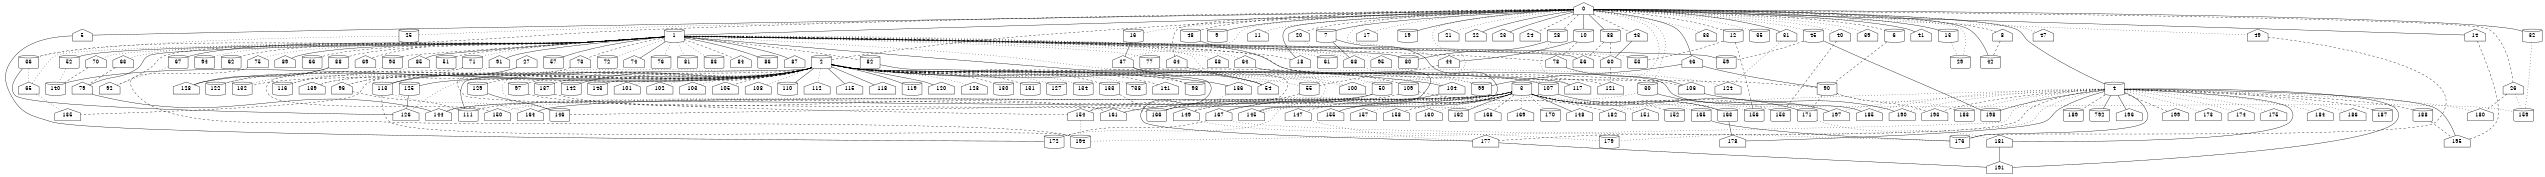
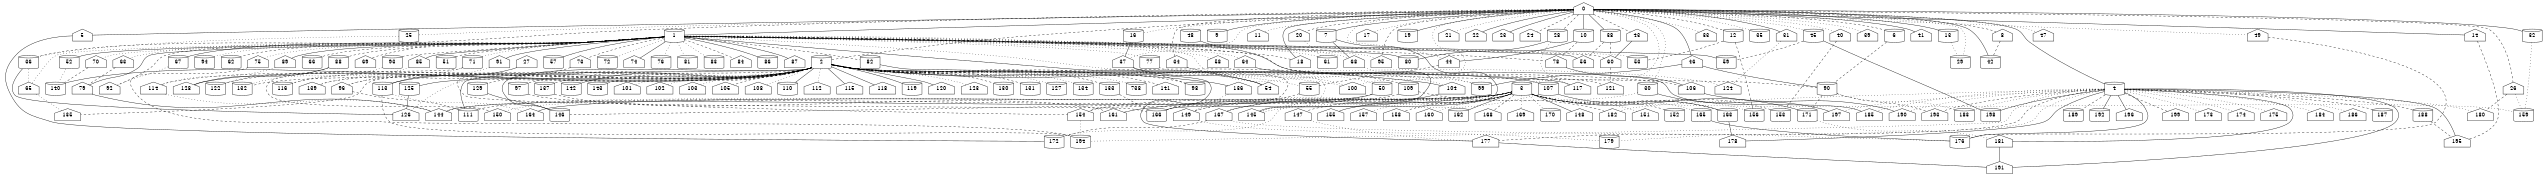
(1387, 13) -> (1468, 17)
(626, 69) -> (626, 69)
none -> (153, 89)
(2100, 115) -> (2100, 115)
